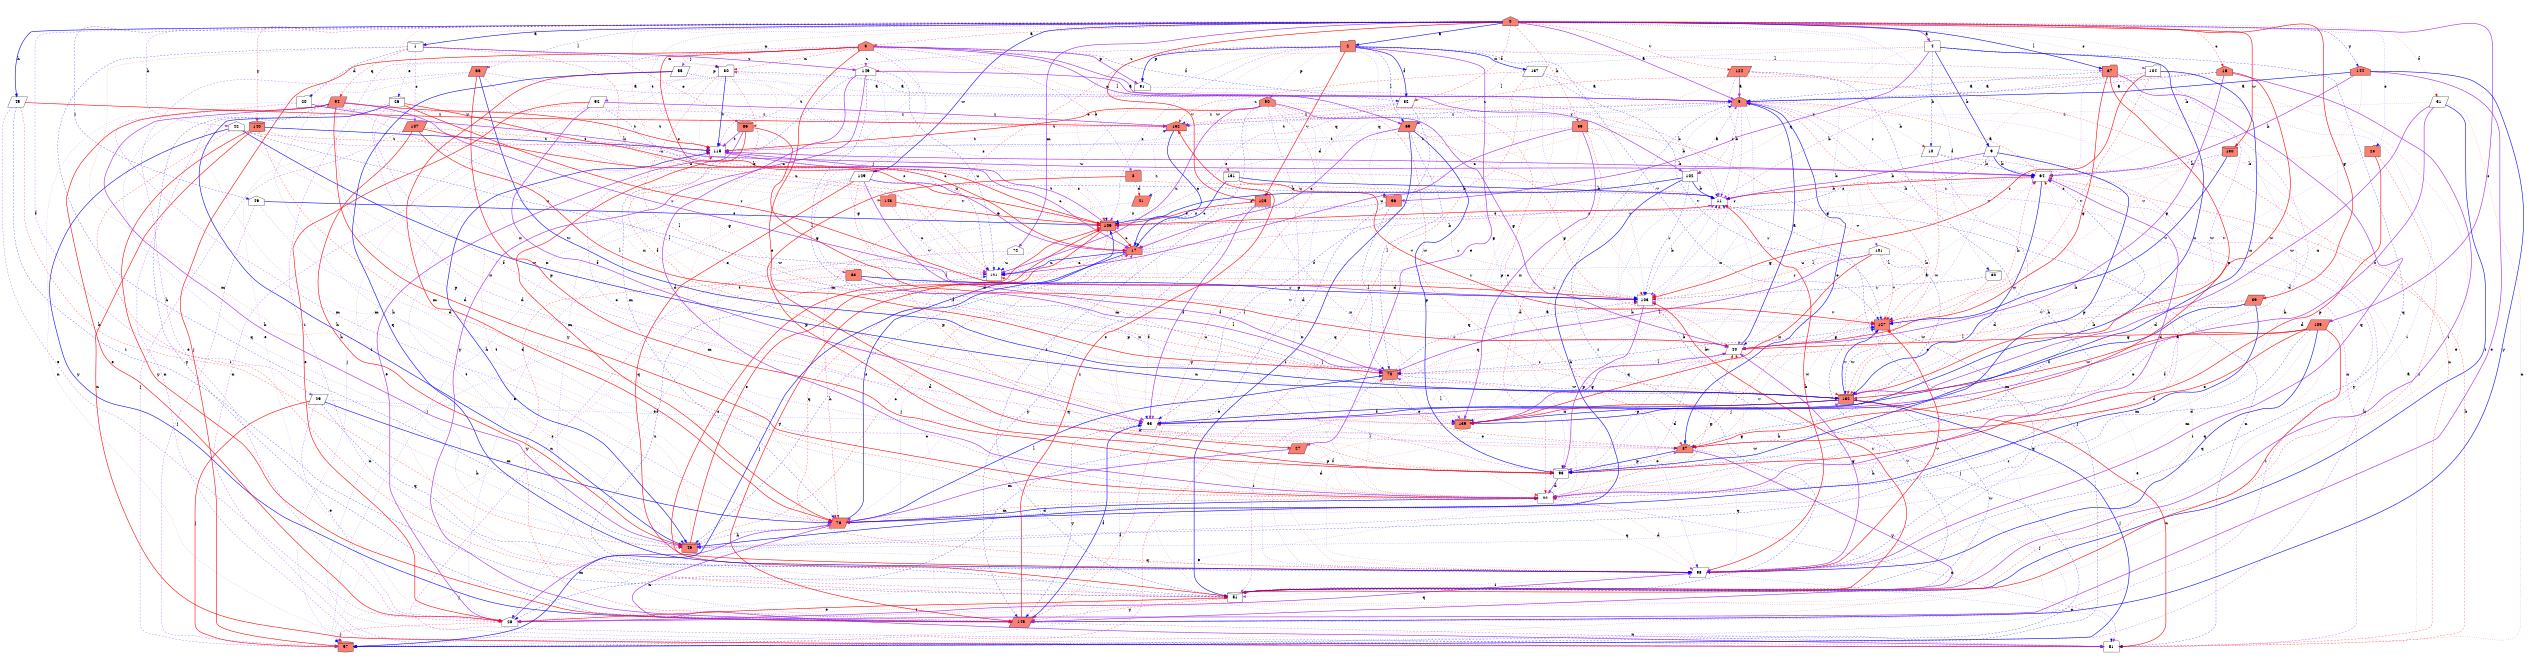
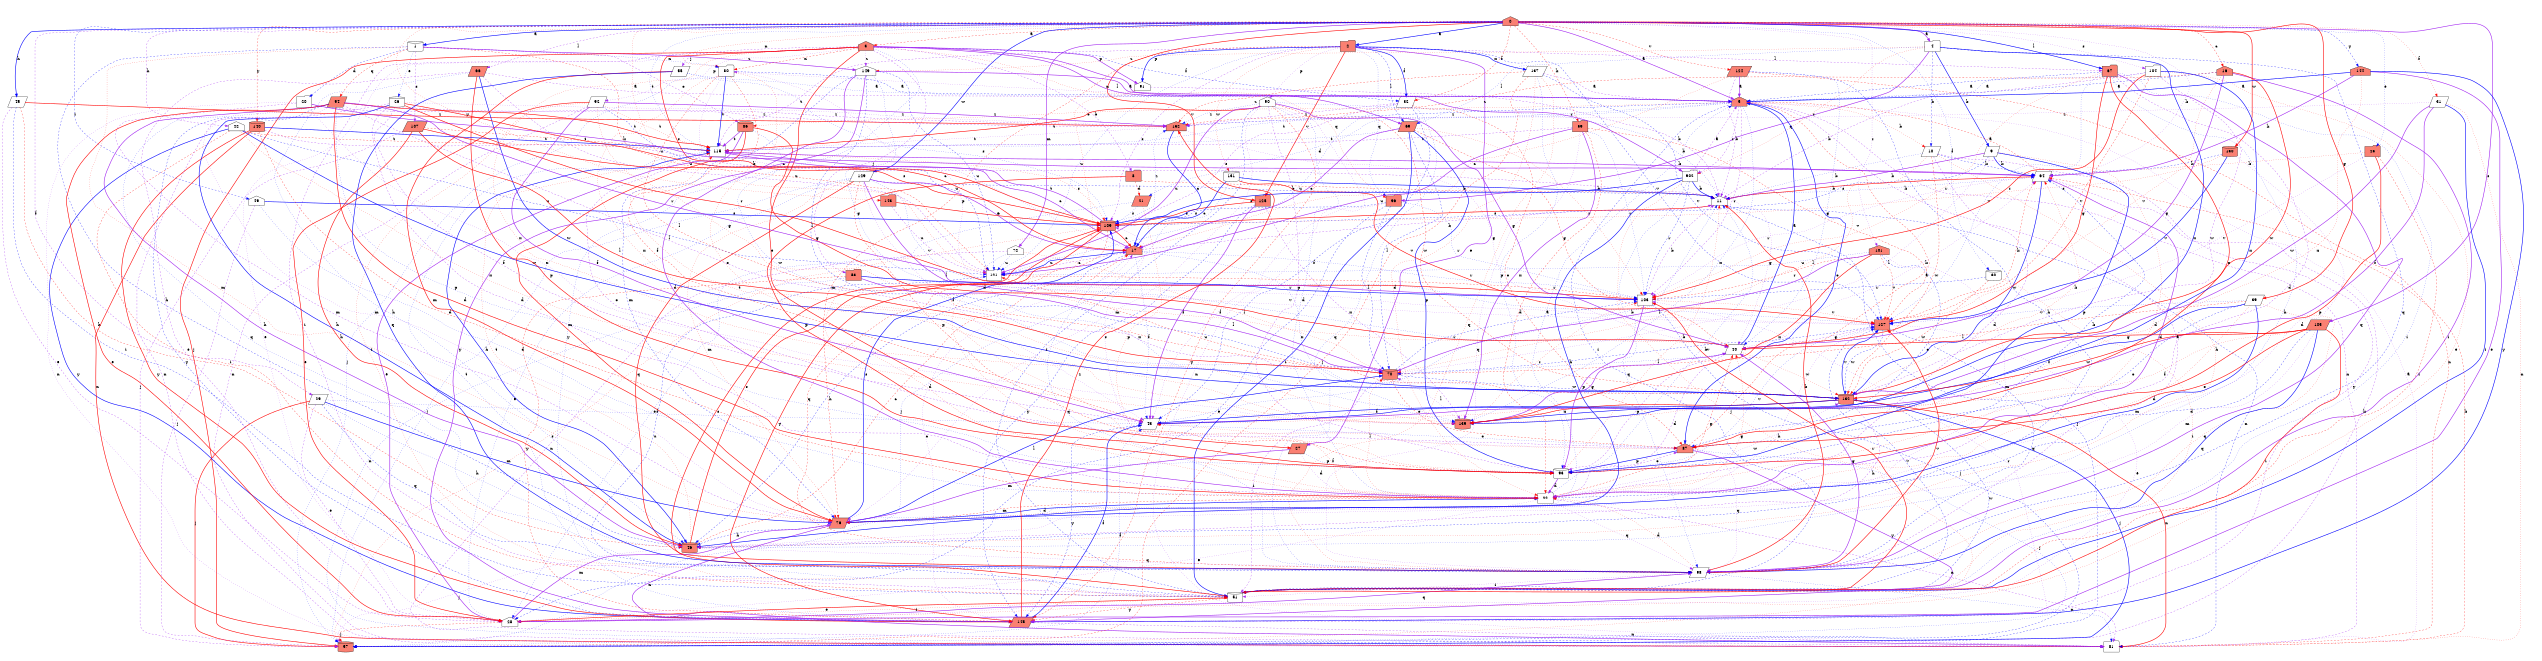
(1267, 102) -> (1267, 102)
none -> (733, 111)
(1690, 176) -> (1690, 176)
(963, 201) -> (963, 201)
(1879, 251) -> (1879, 251)
(2254, 300) -> (2254, 300)
(1150, 424) -> (1150, 424)
(745, 472) -> none
none -> (1657, 528)
